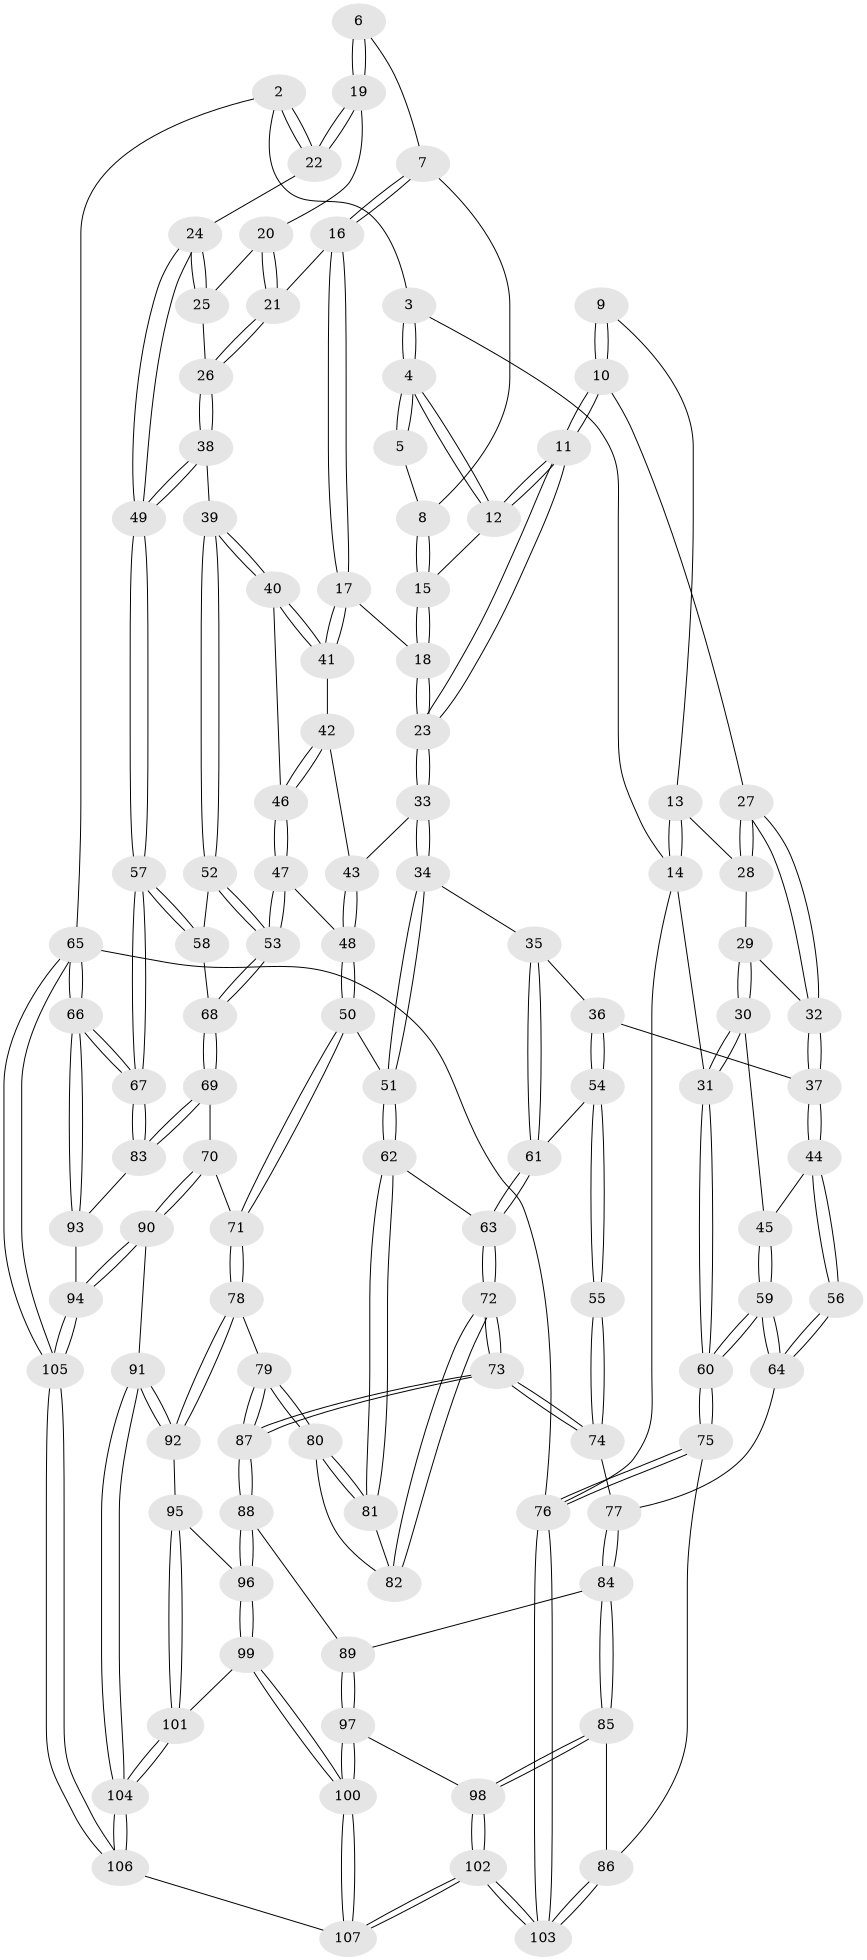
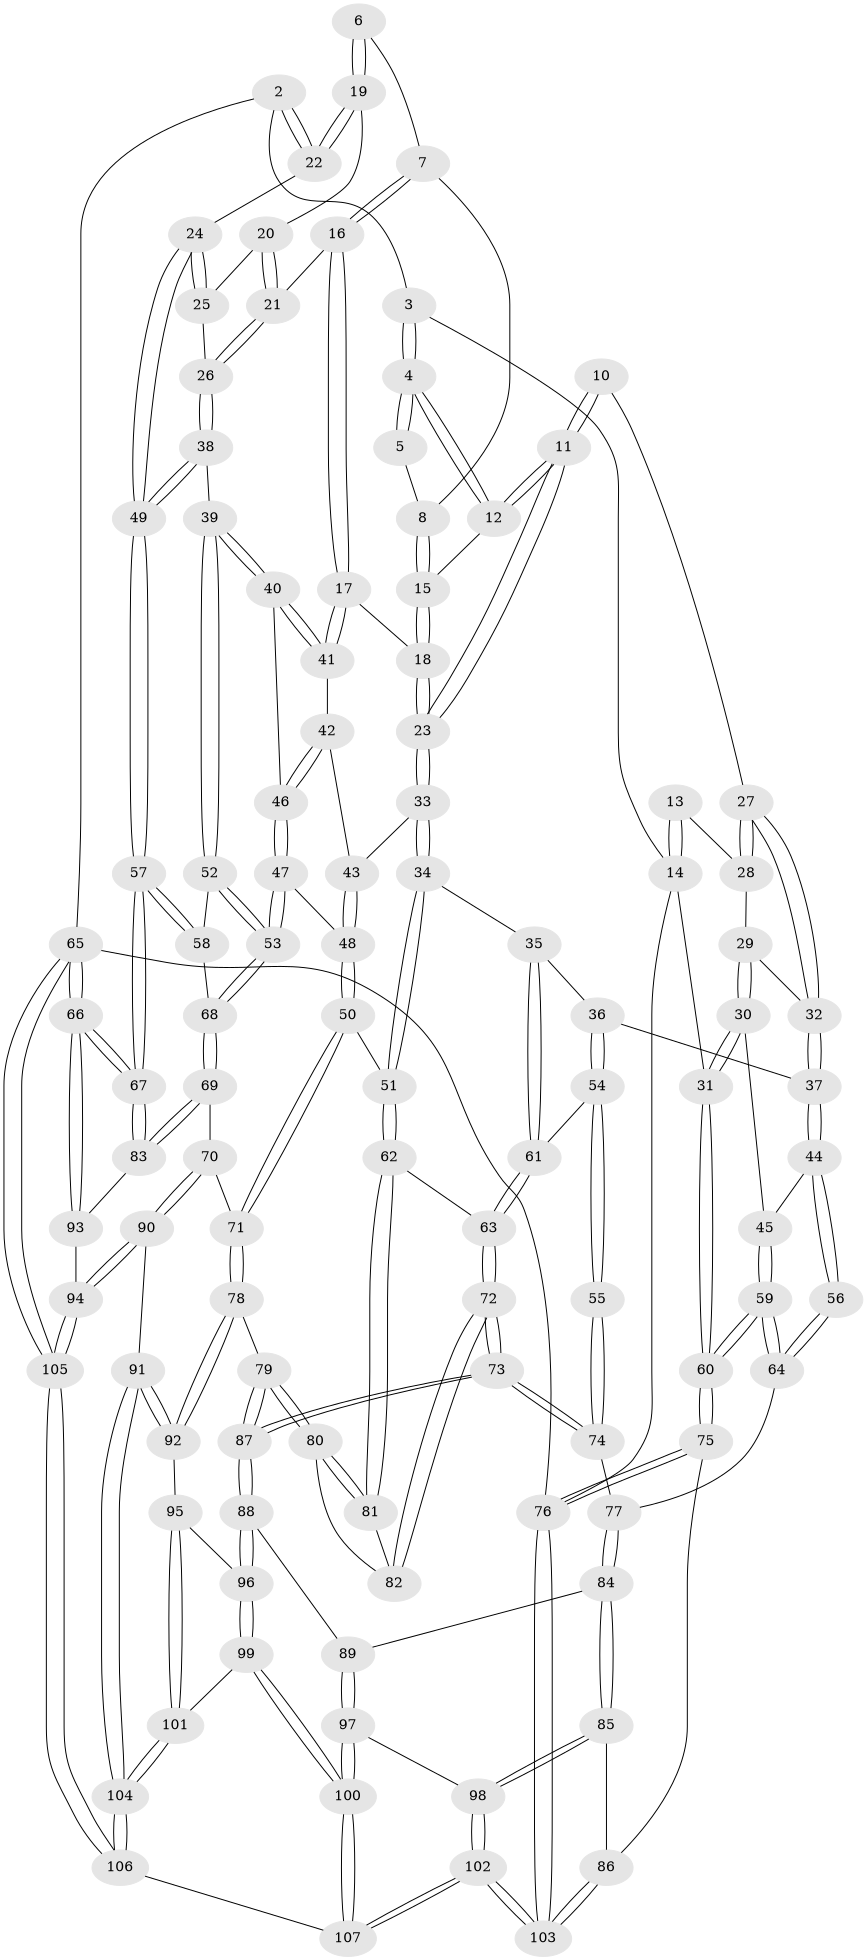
(602, 306) -> none
